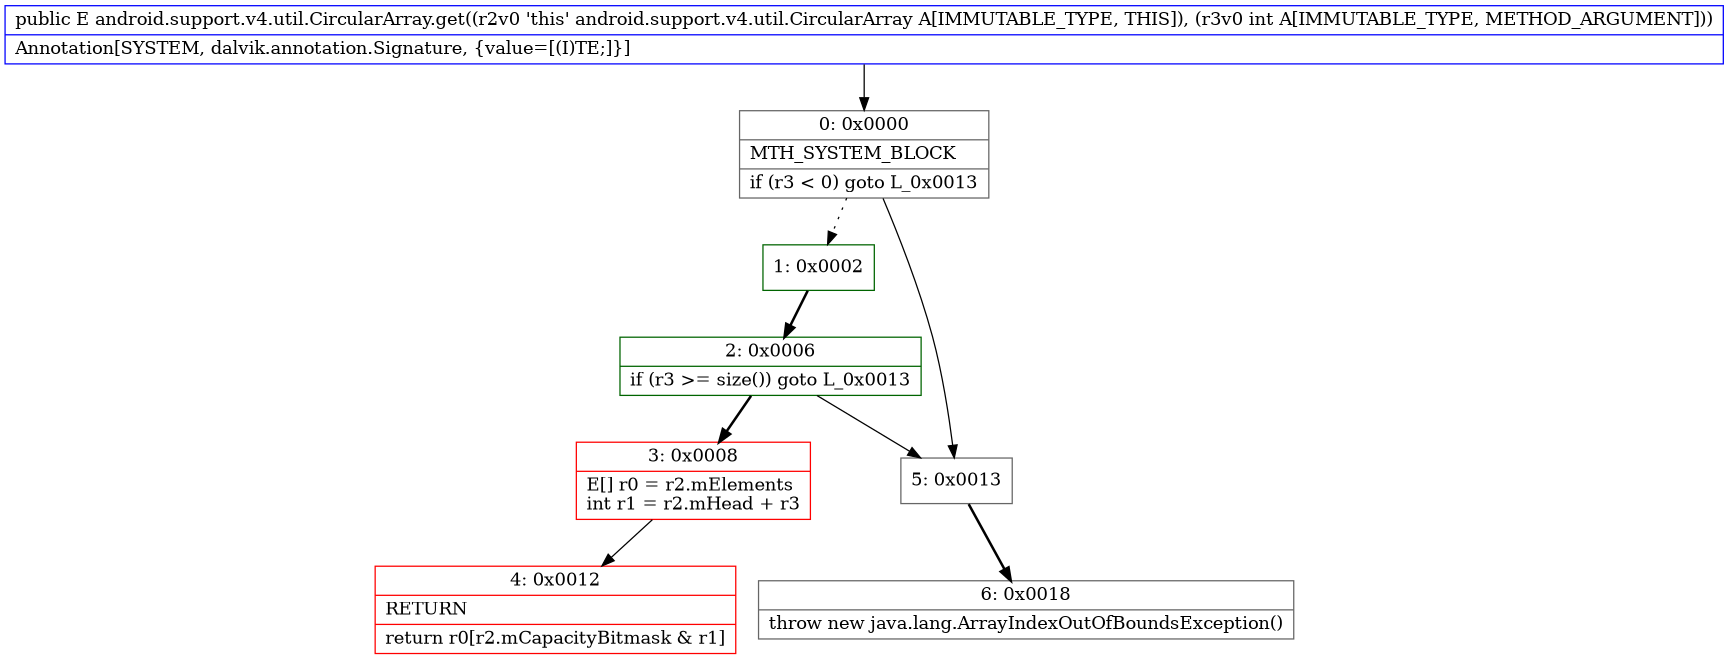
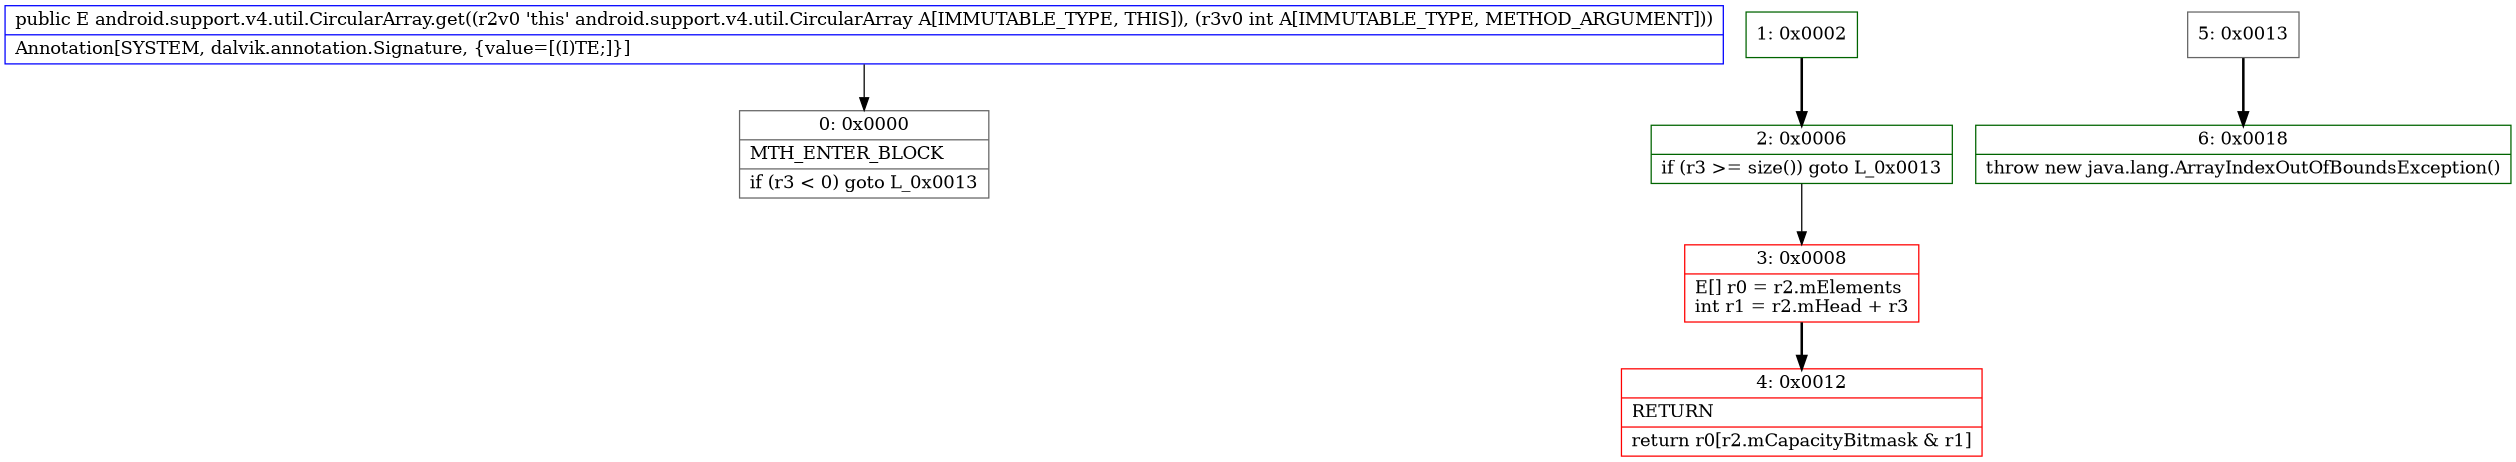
(853, 154) -> (847, 154)
(840, 215) -> none
(928, 319) -> none
(739, 414) -> (1802, 208)
(863, 423) -> none
(632, 539) -> (1802, 339)
(1026, 610) -> (2243, 154)
